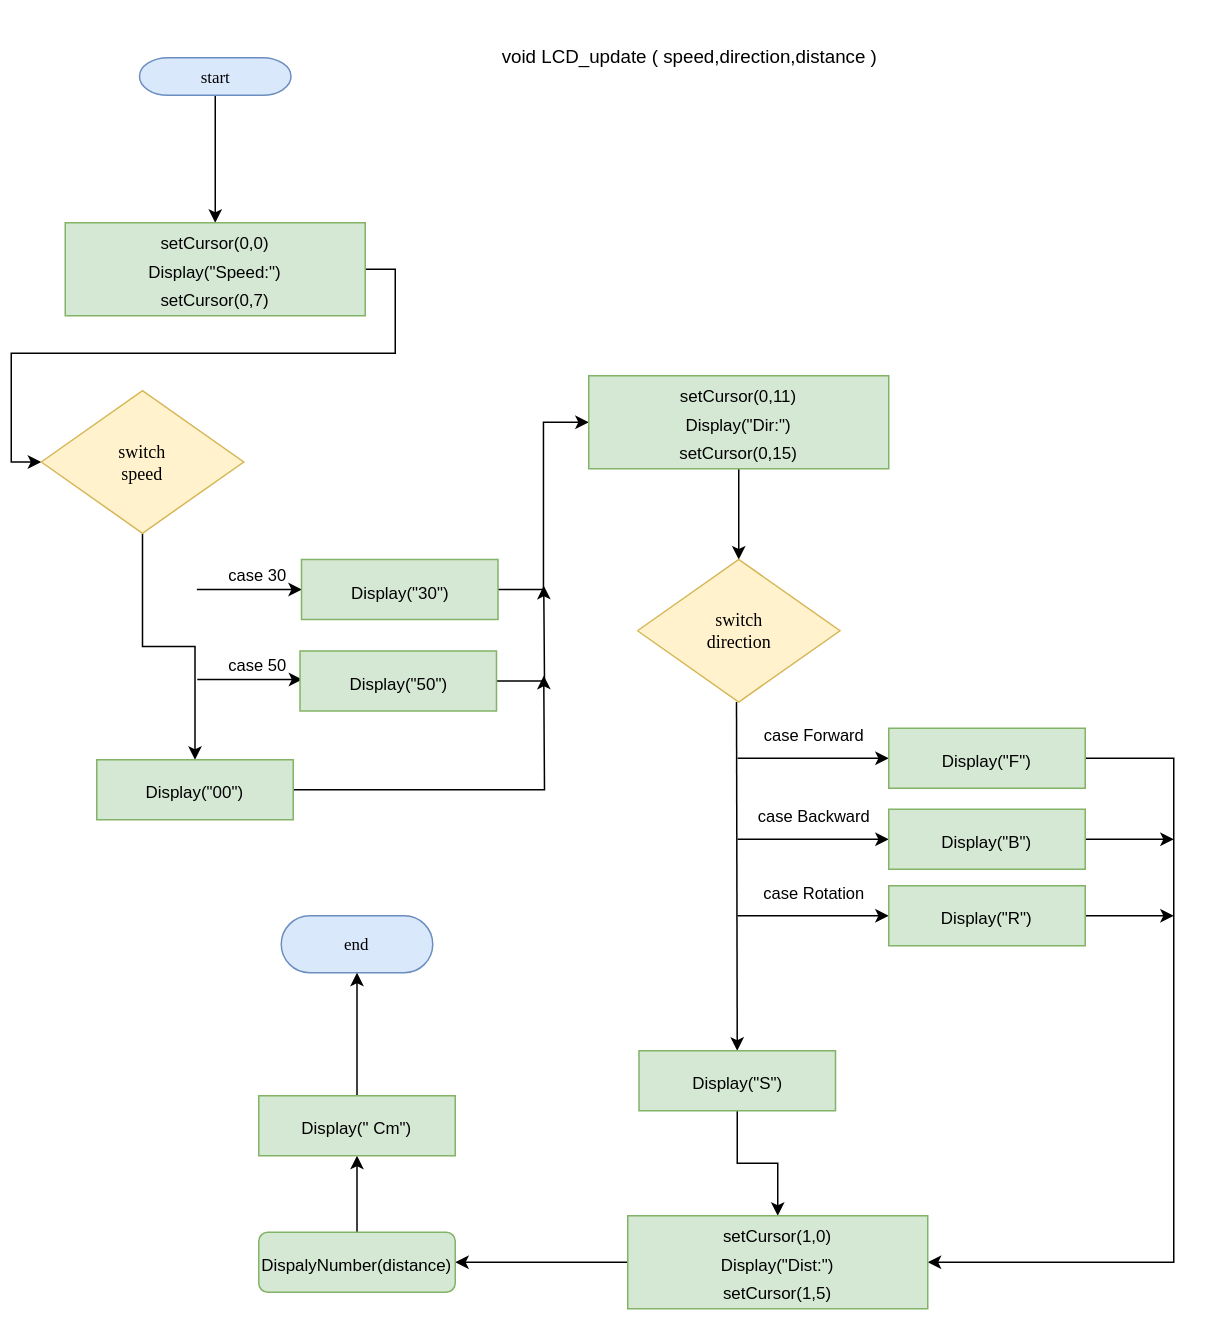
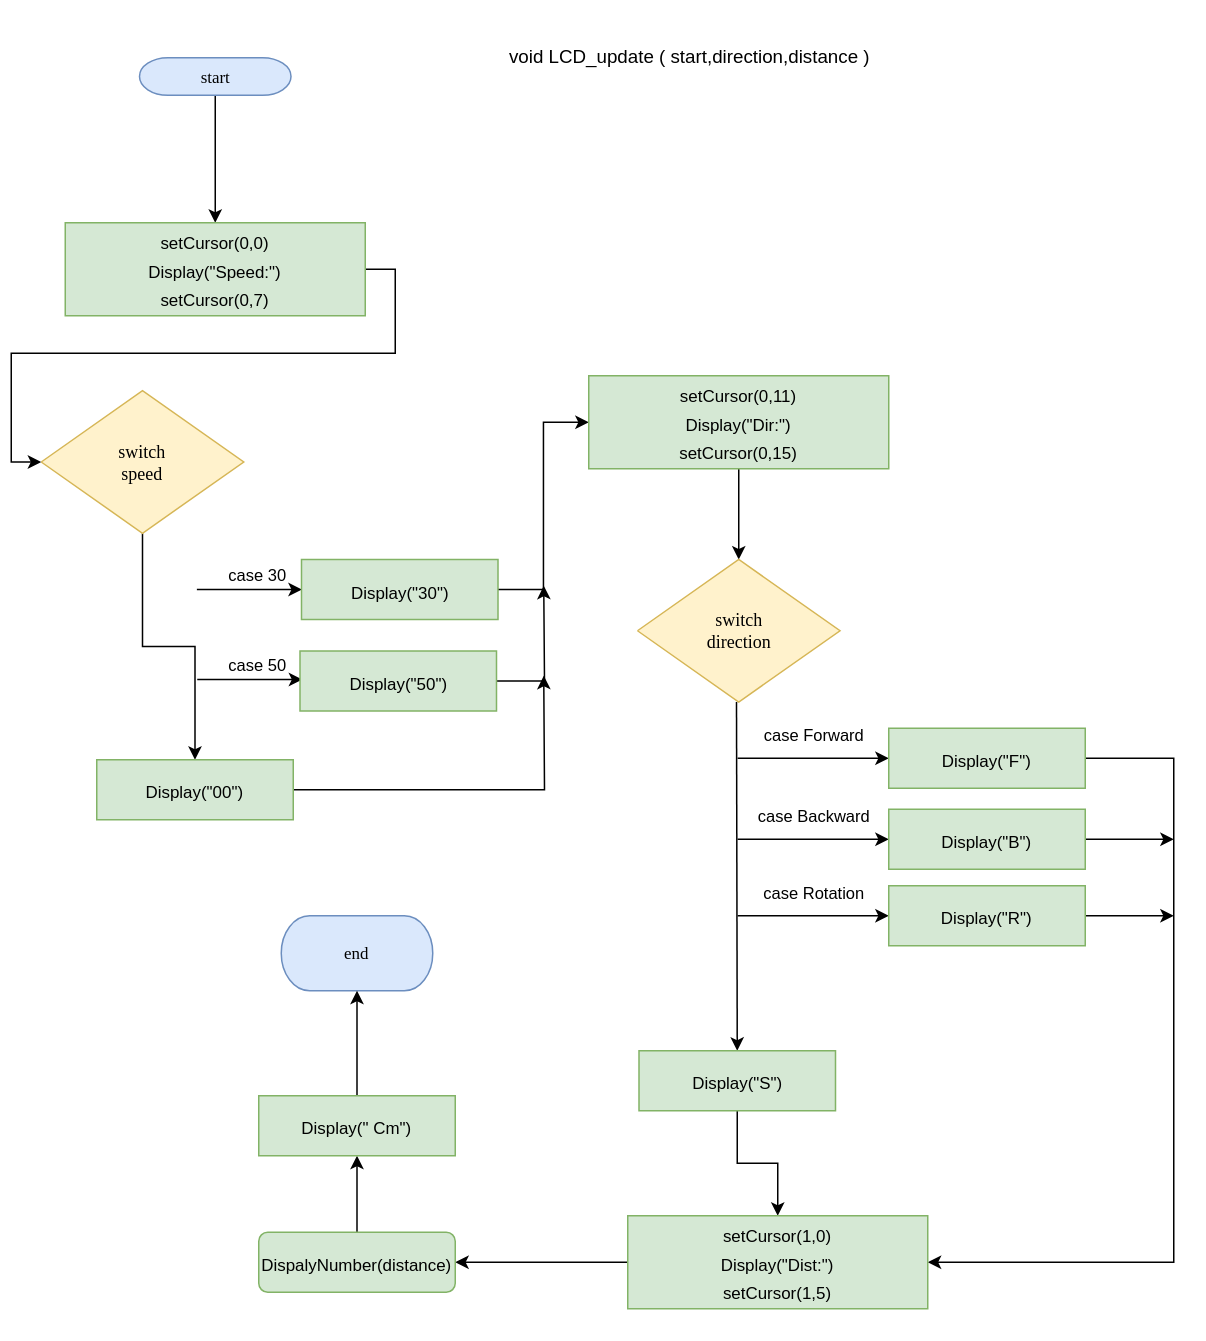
(690, 58) -> (690, 58)
(357, 944) -> (357, 953)
